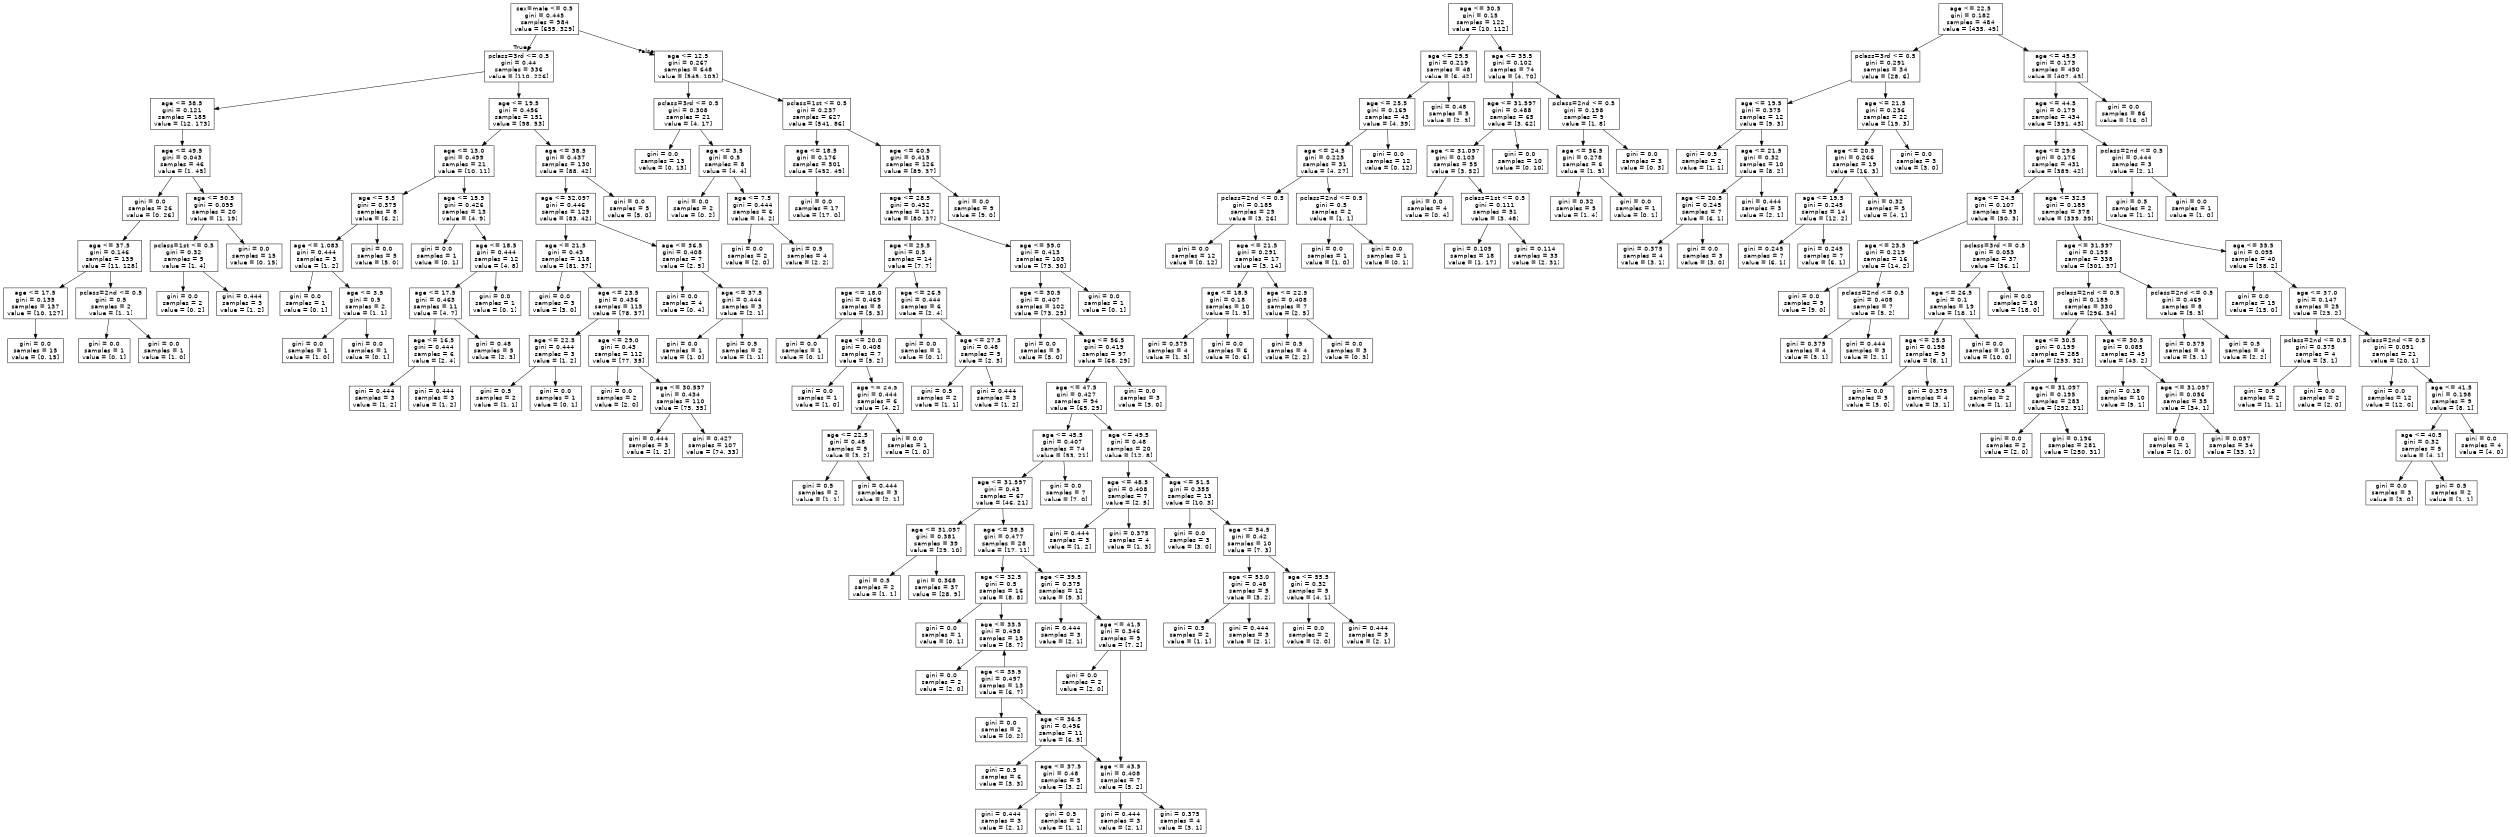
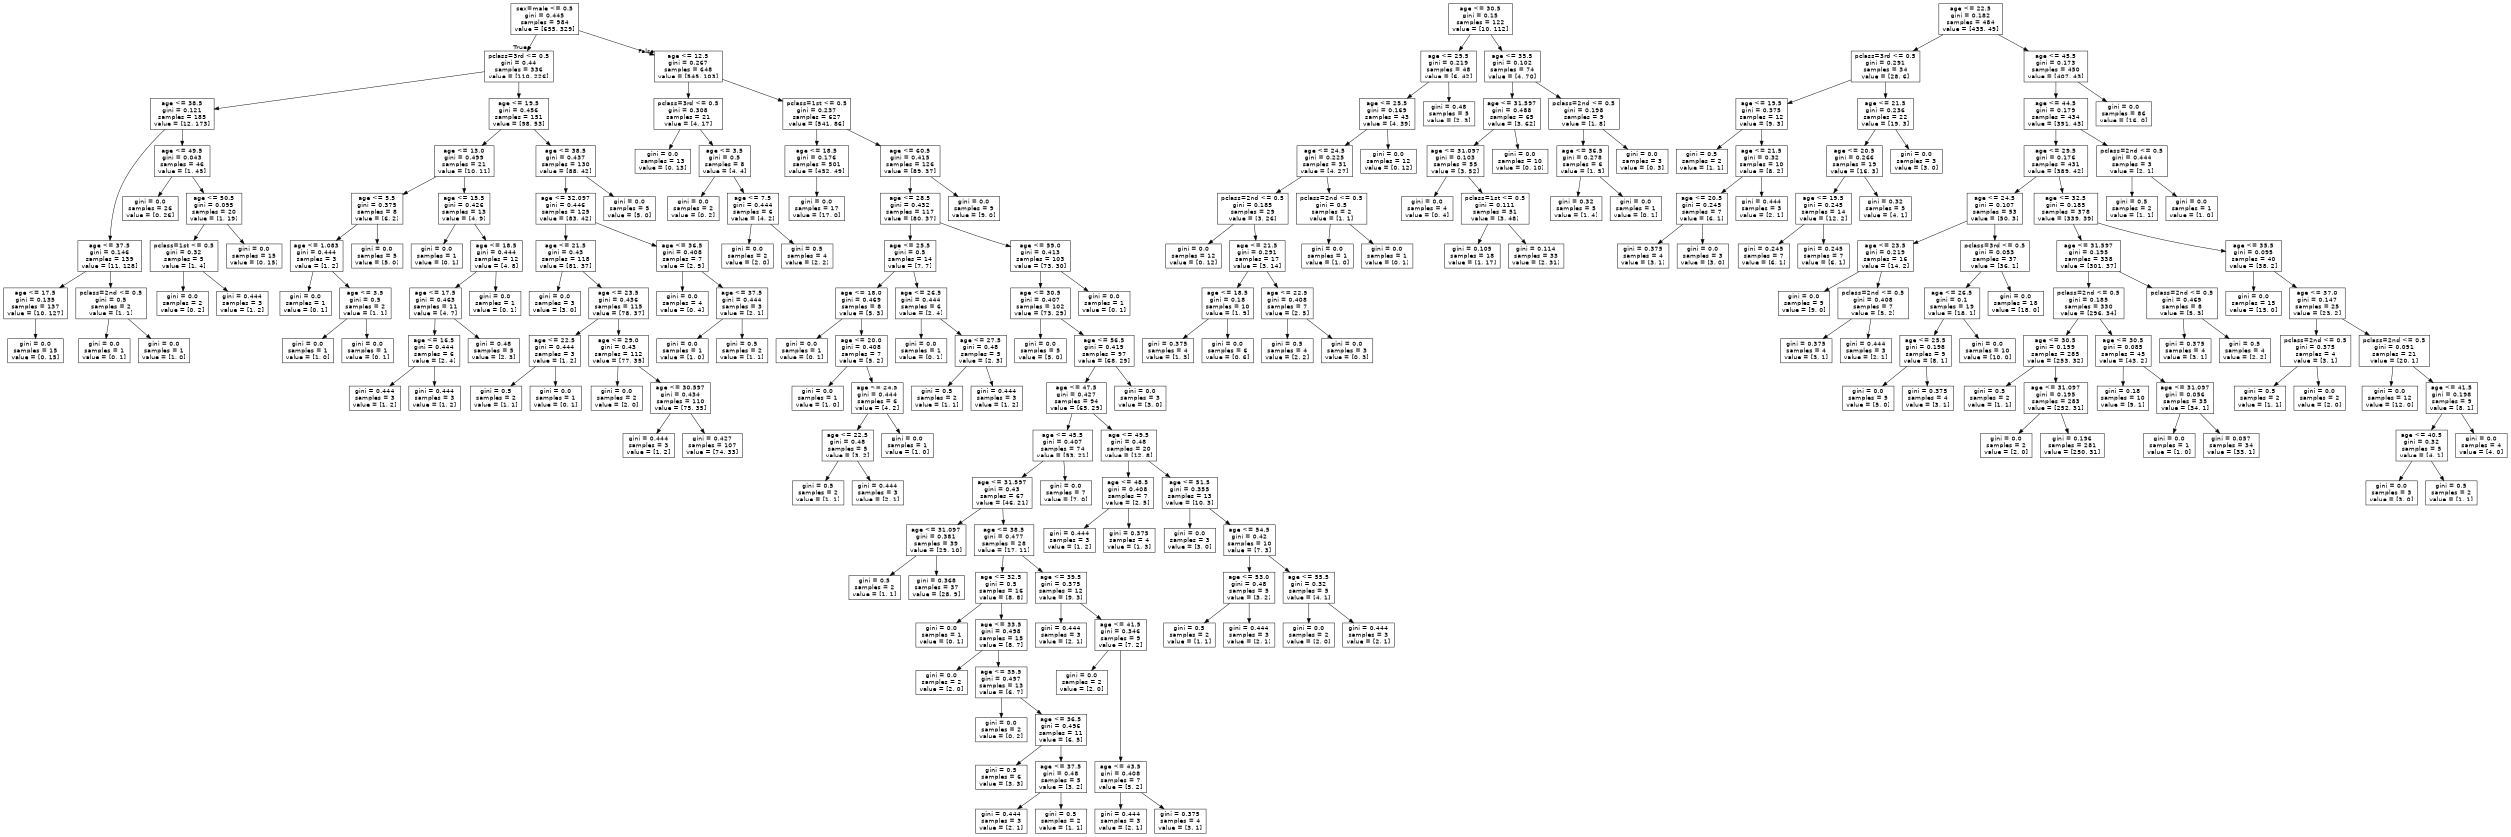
(133, 229) -> (126, 177)
(1004, 661) -> (998, 656)
(1089, 752) -> (1061, 751)
